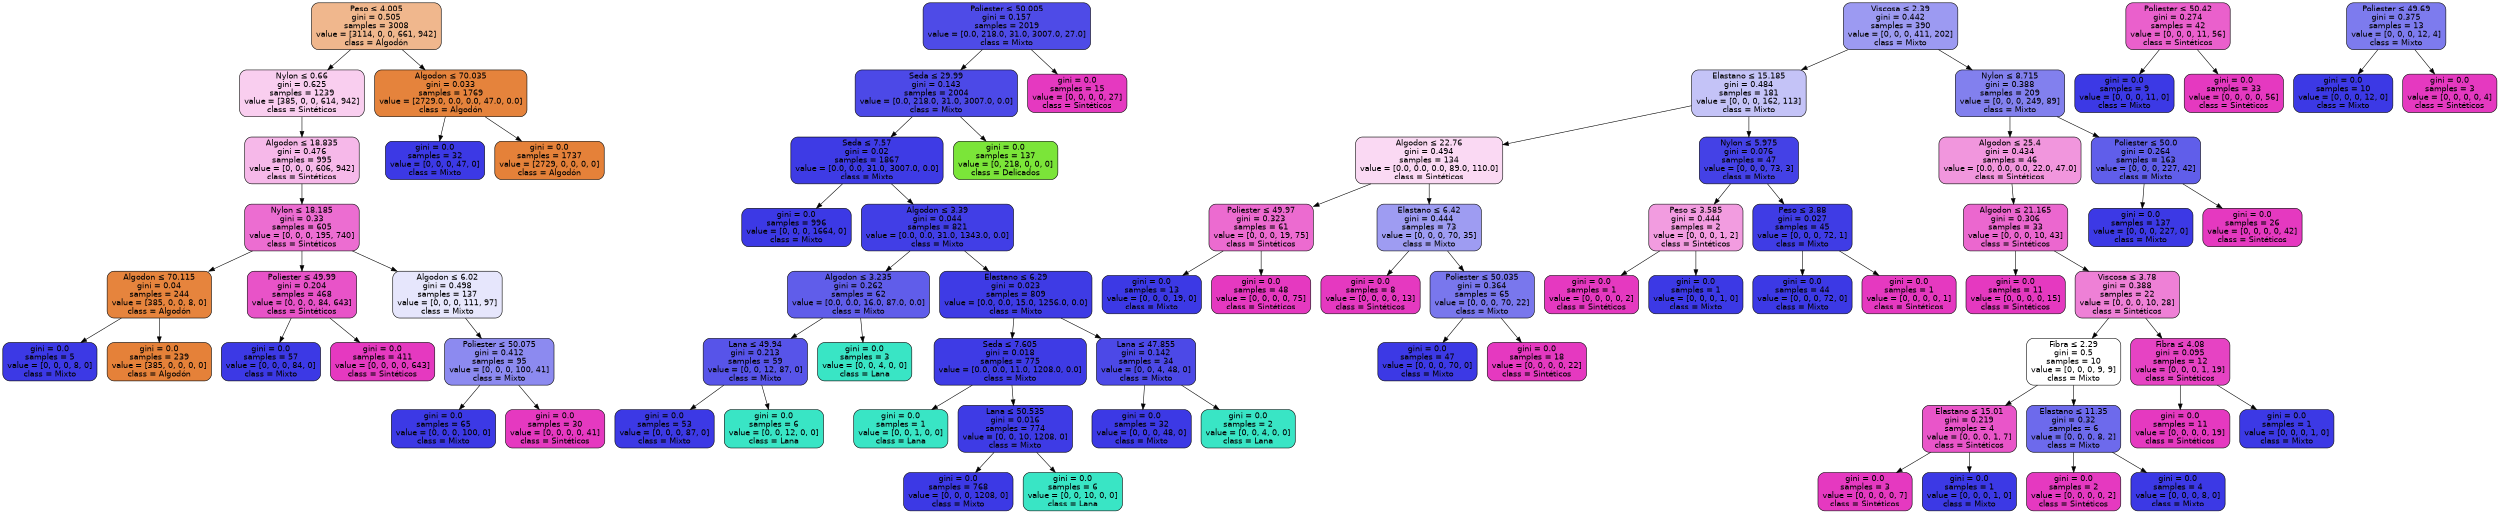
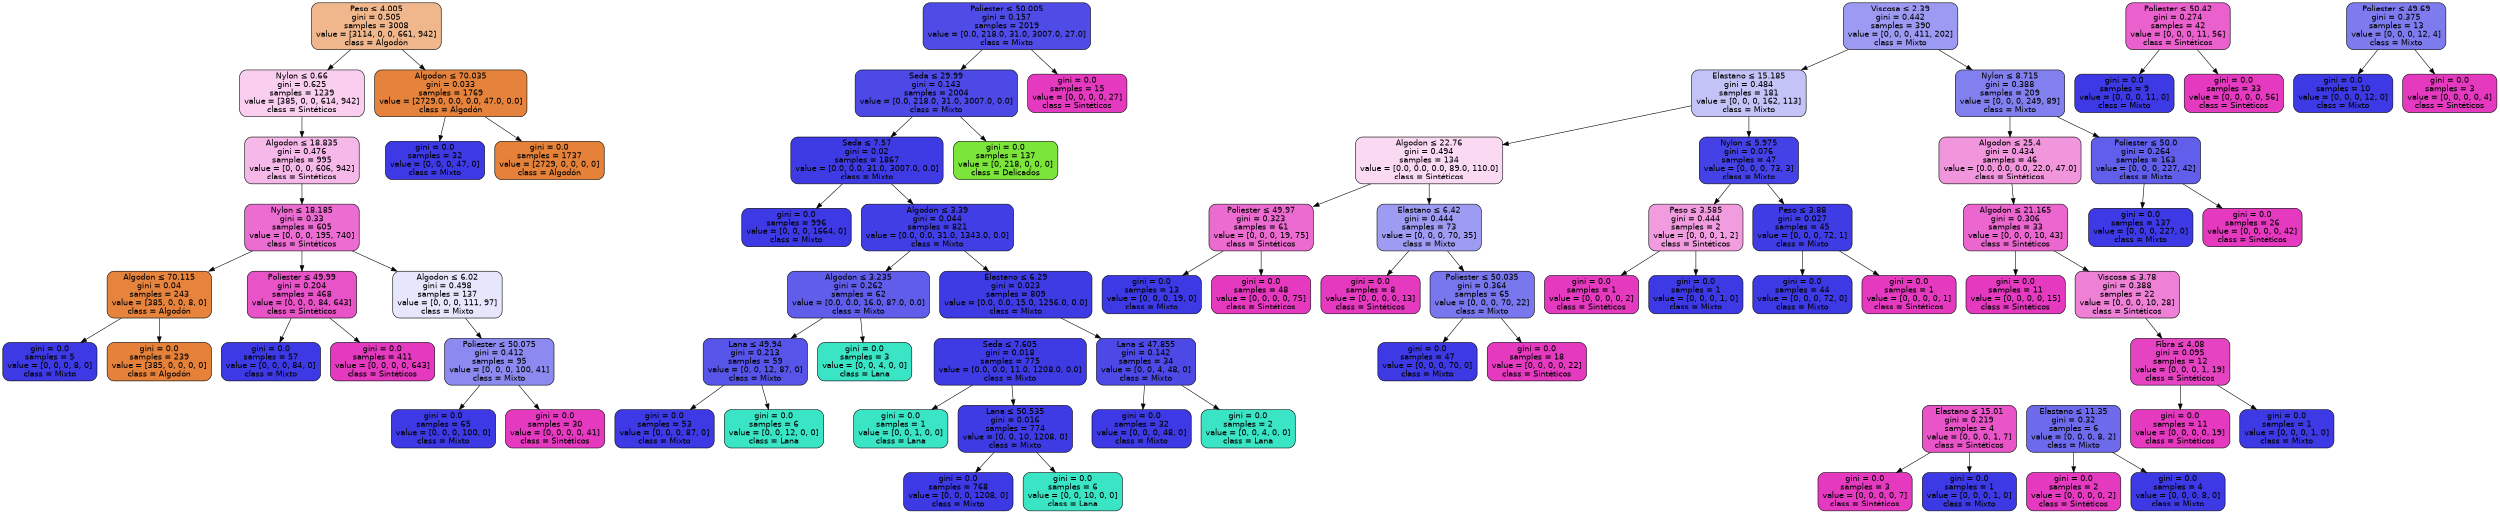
(159, 294) -> (159, 294)
(1013, 325) -> none
(2074, 362) -> none
